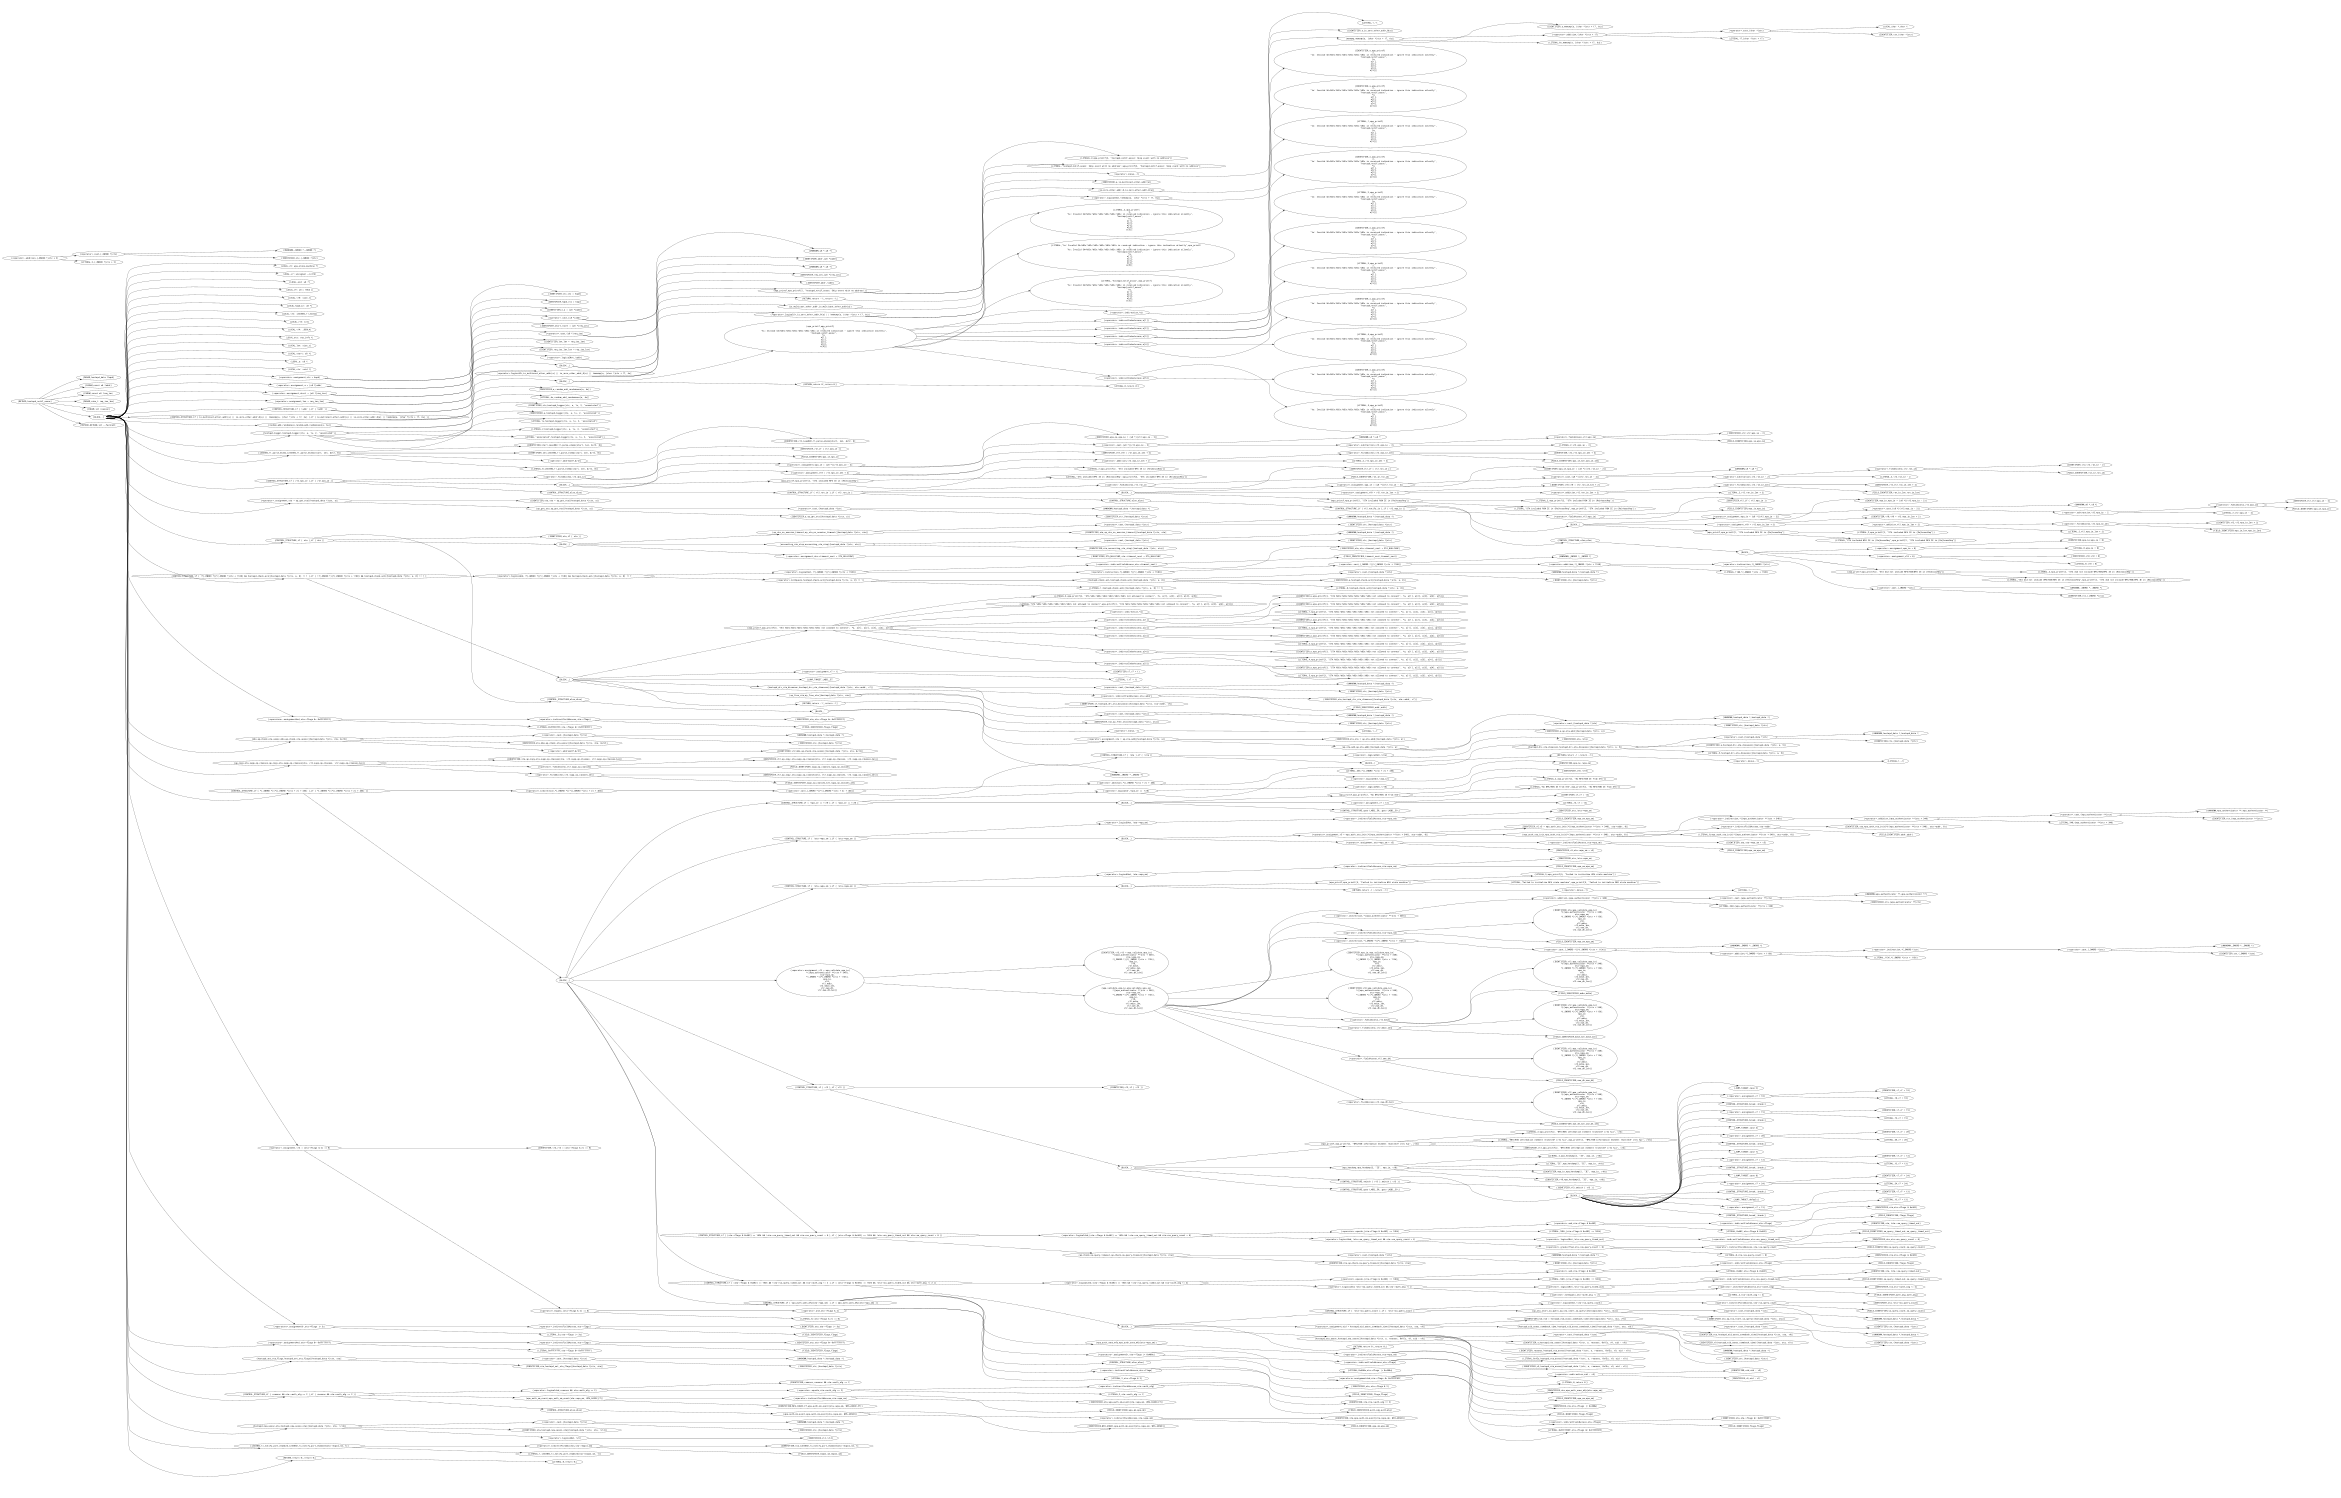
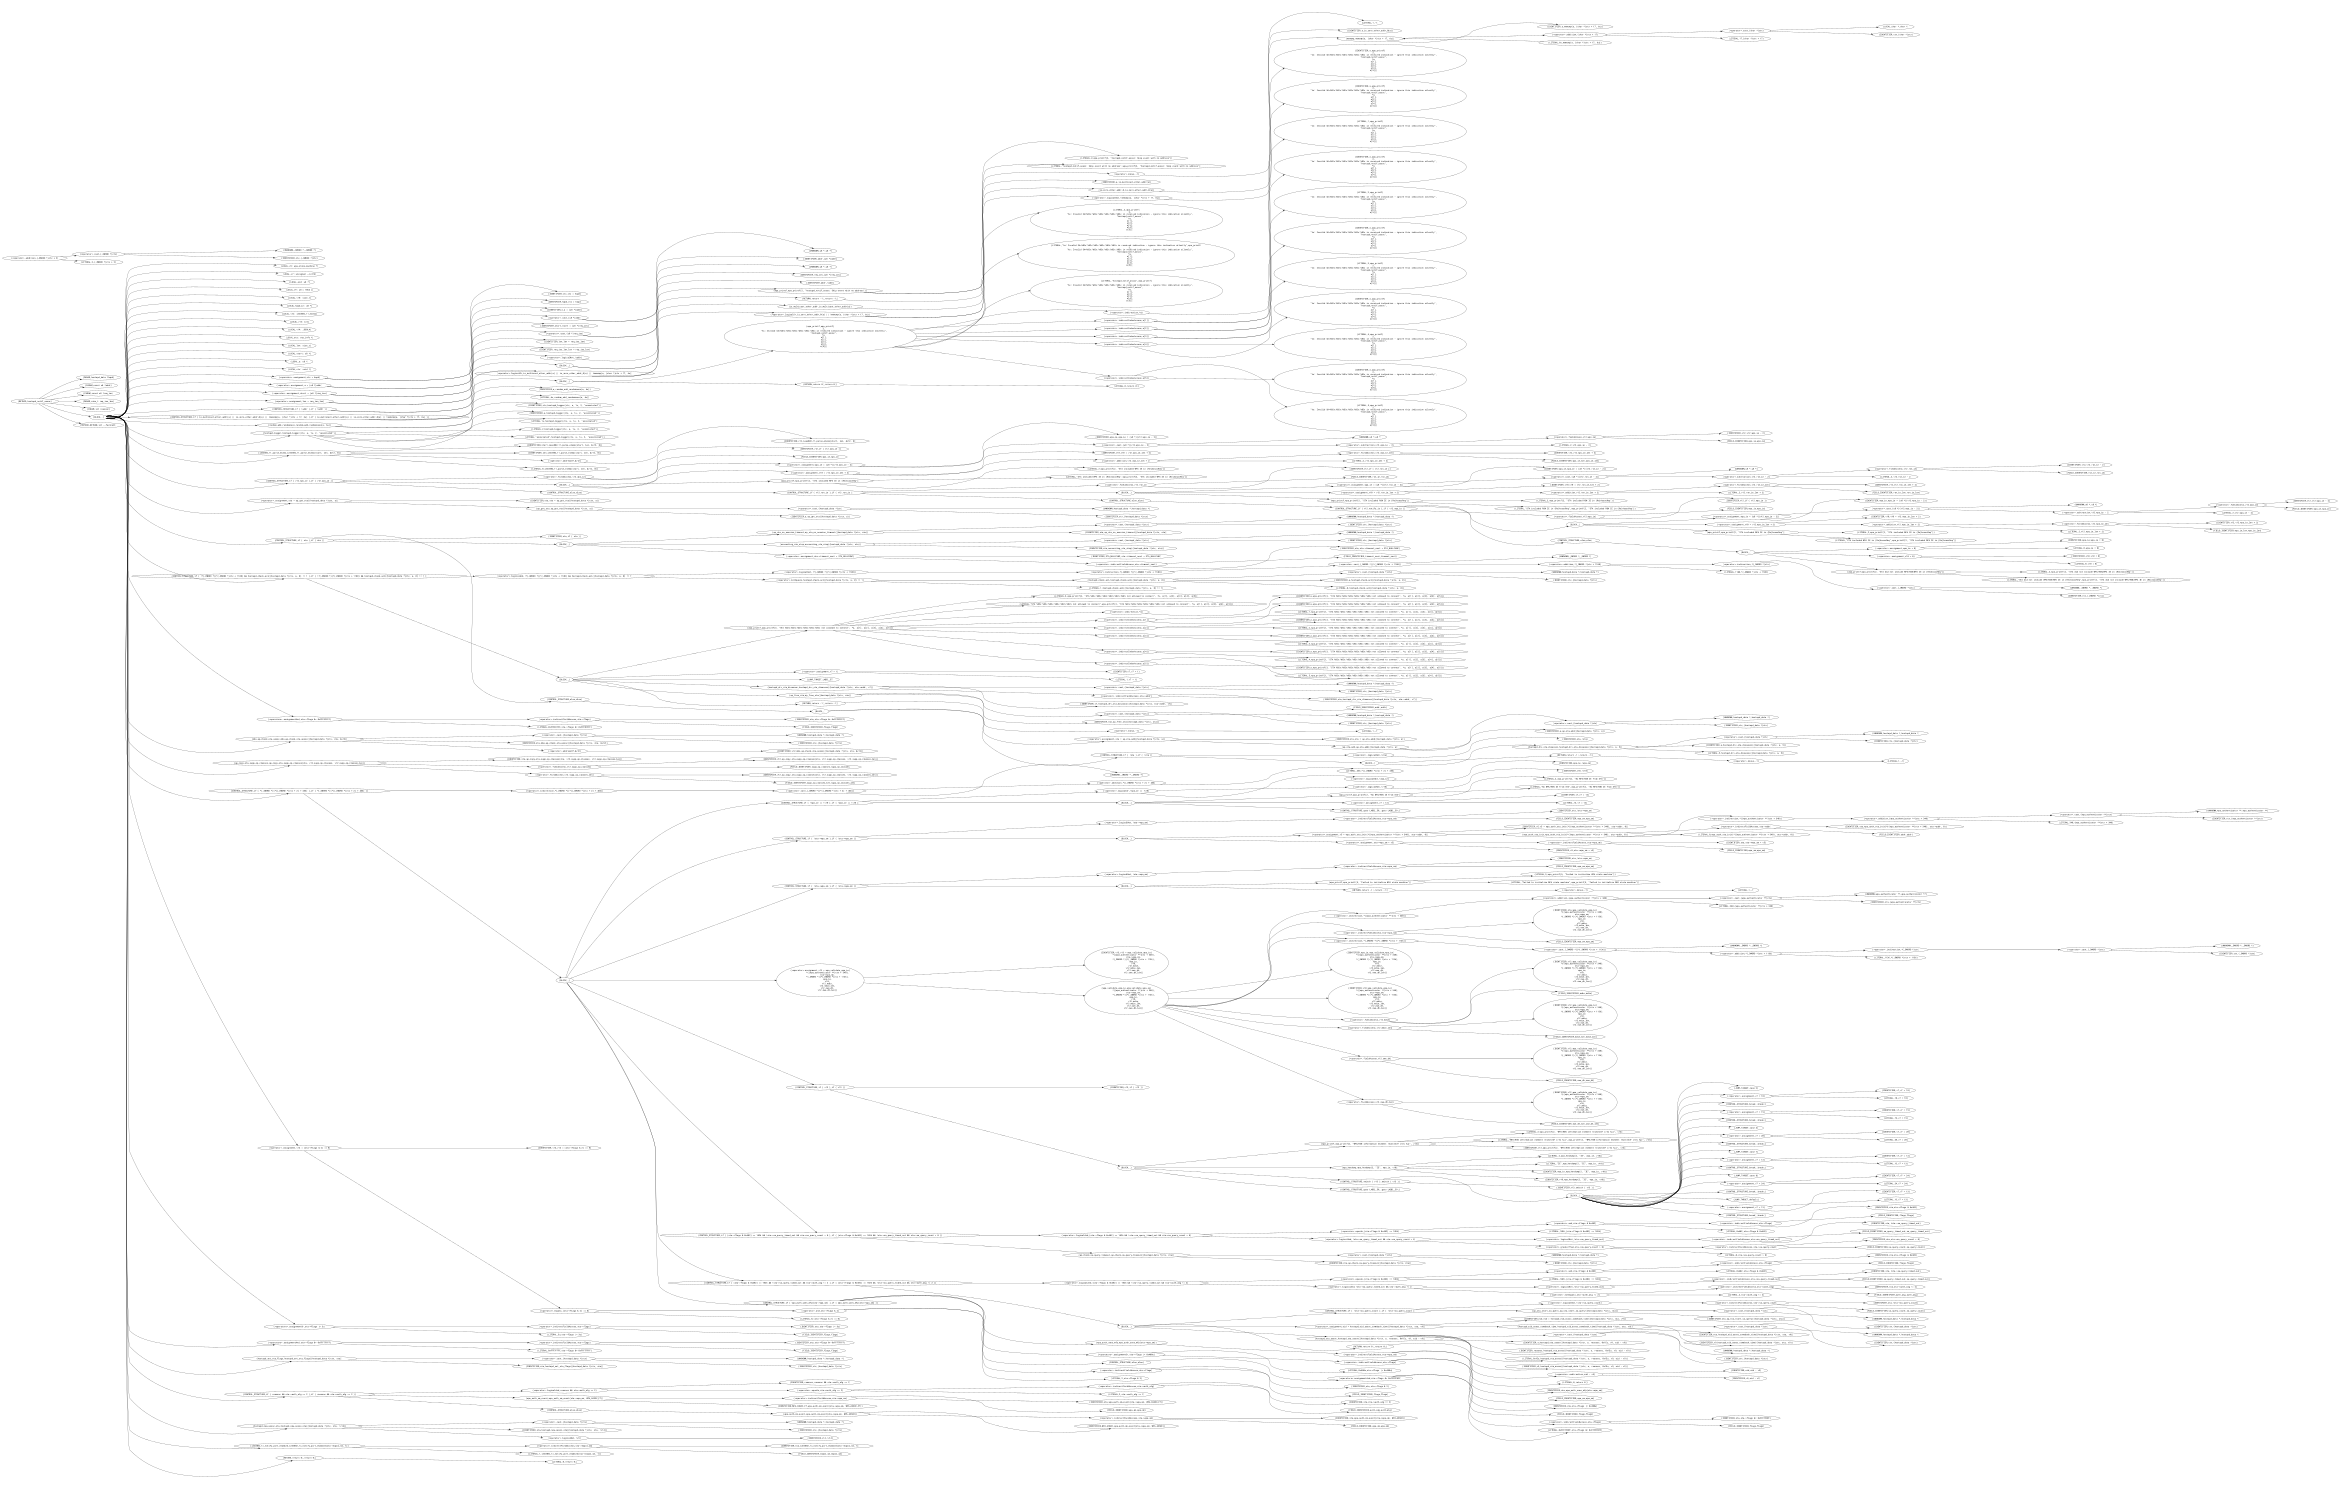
(1468, 42) -> (1474, 40)
(975, 568) -> (974, 560)
